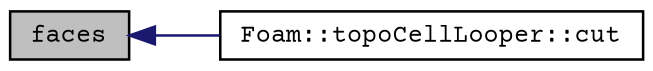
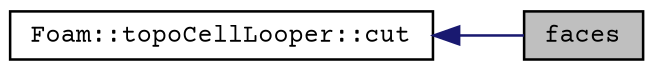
(187, 35) -> (492, 35)
